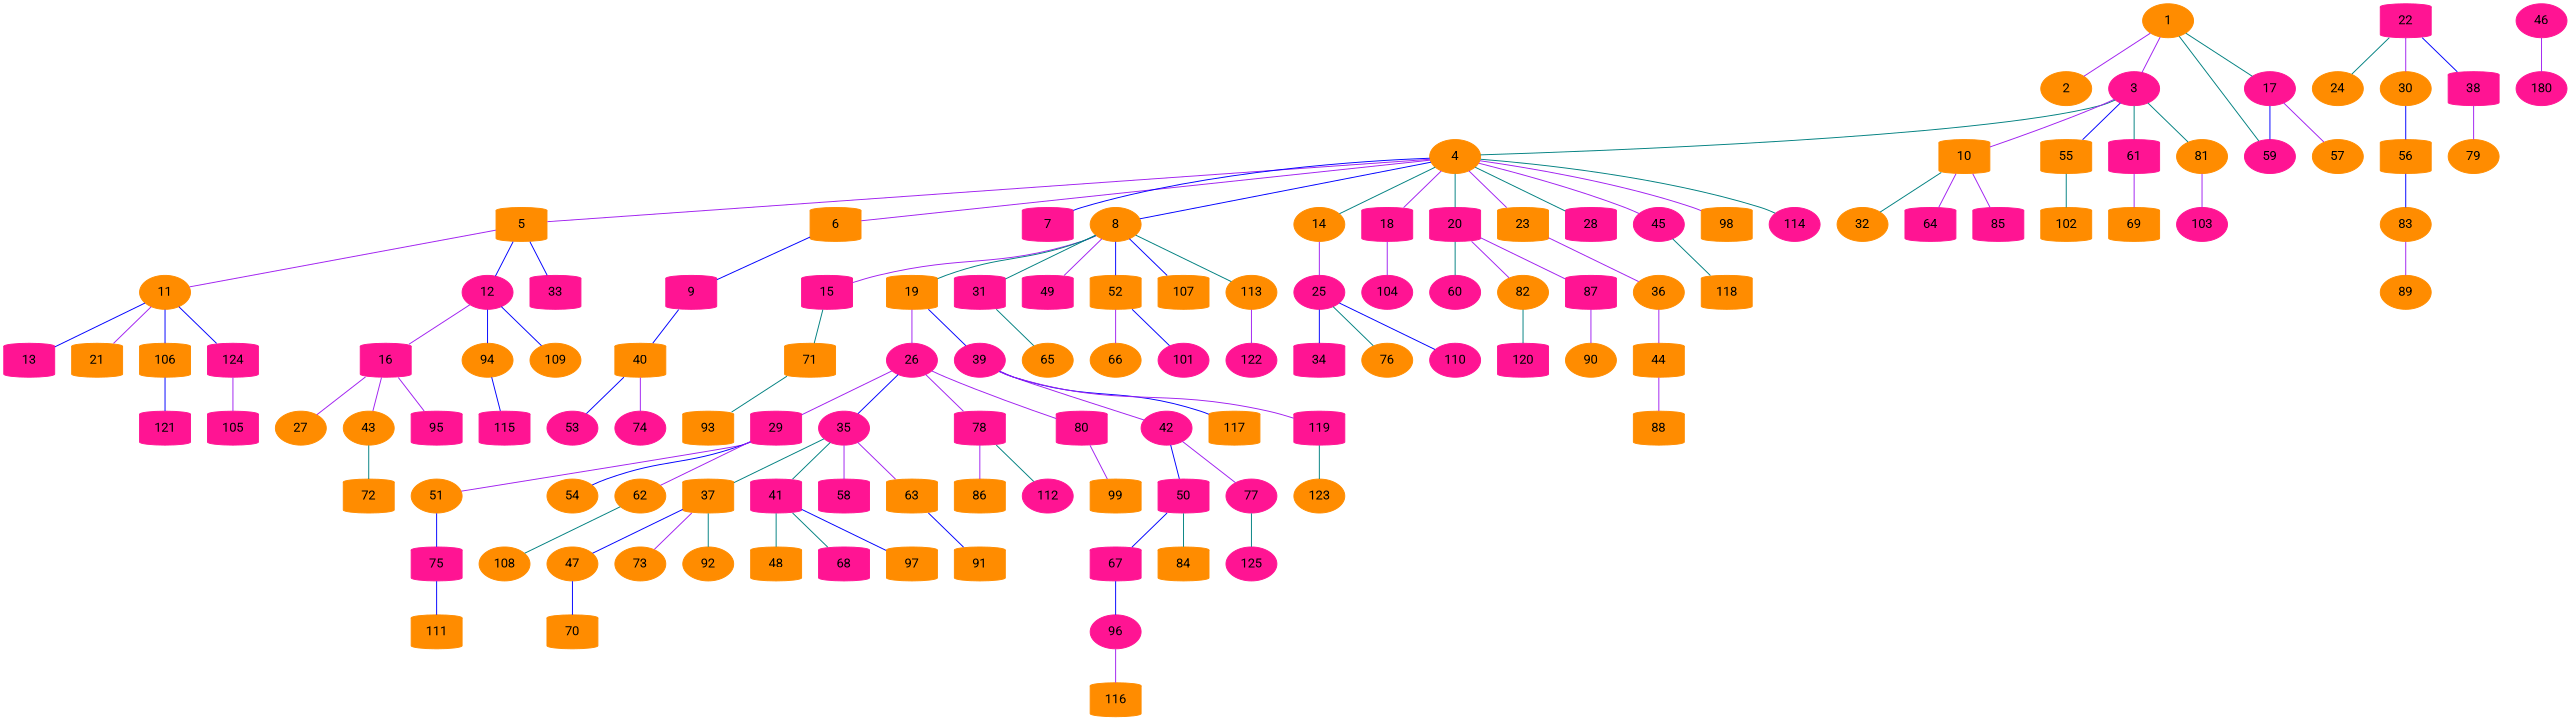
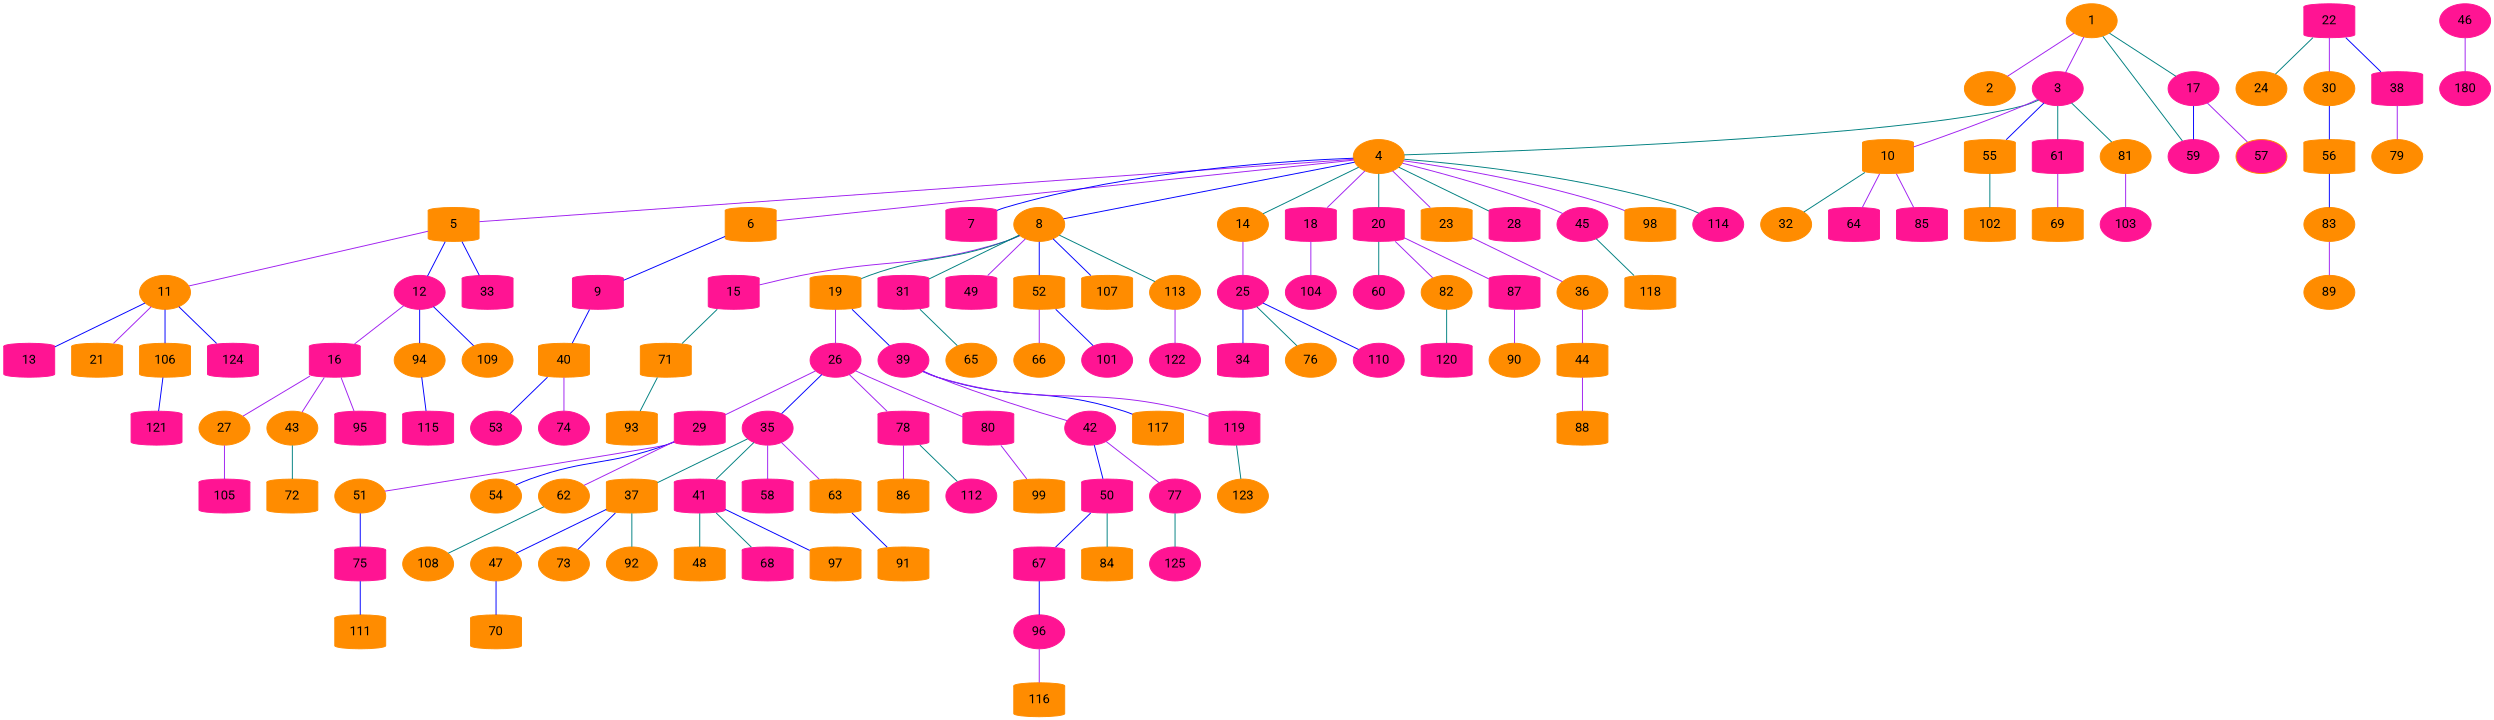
(2338, 157) -> (2261, 157)
(233, 394) -> (224, 462)
(673, 531) -> (597, 531)
